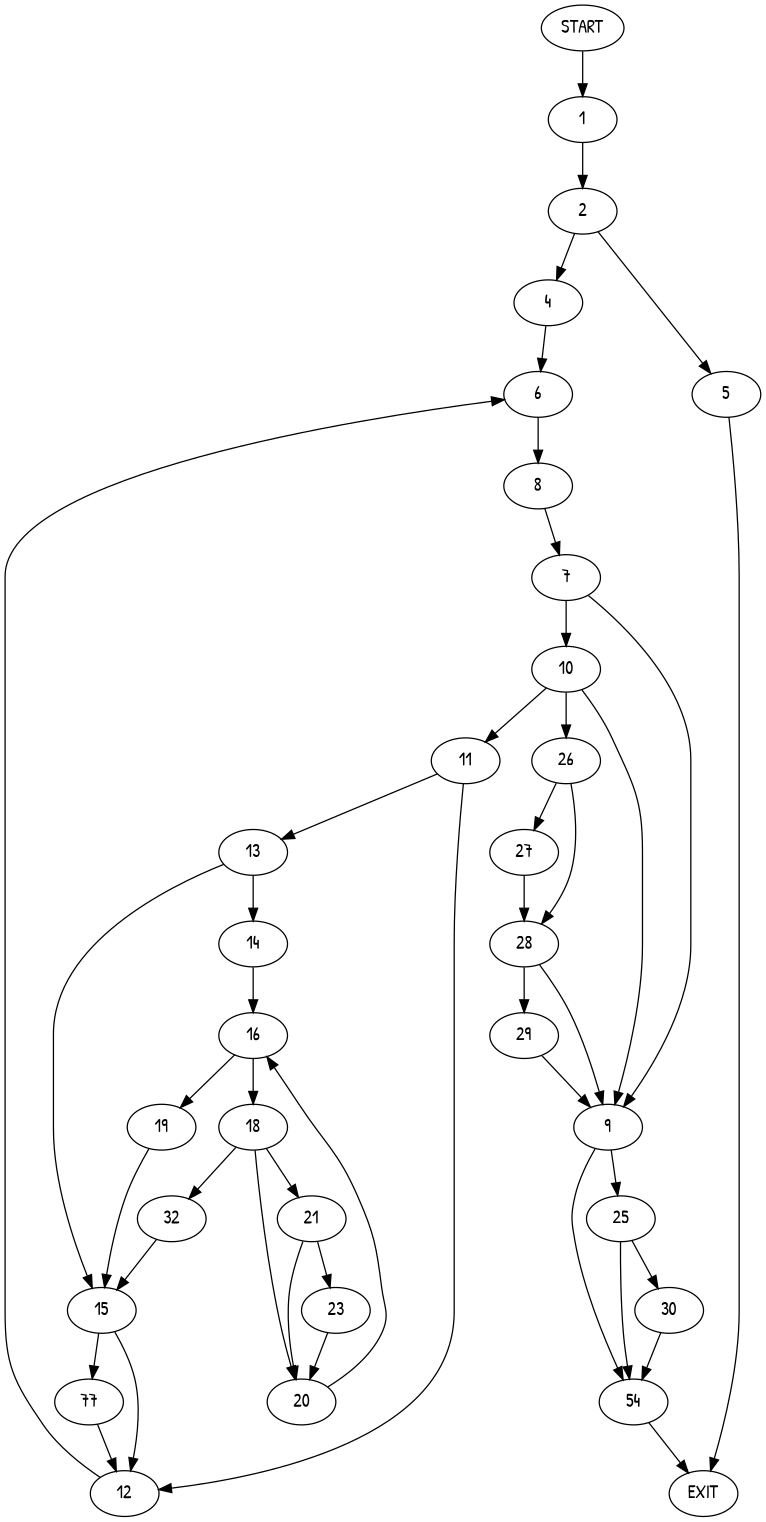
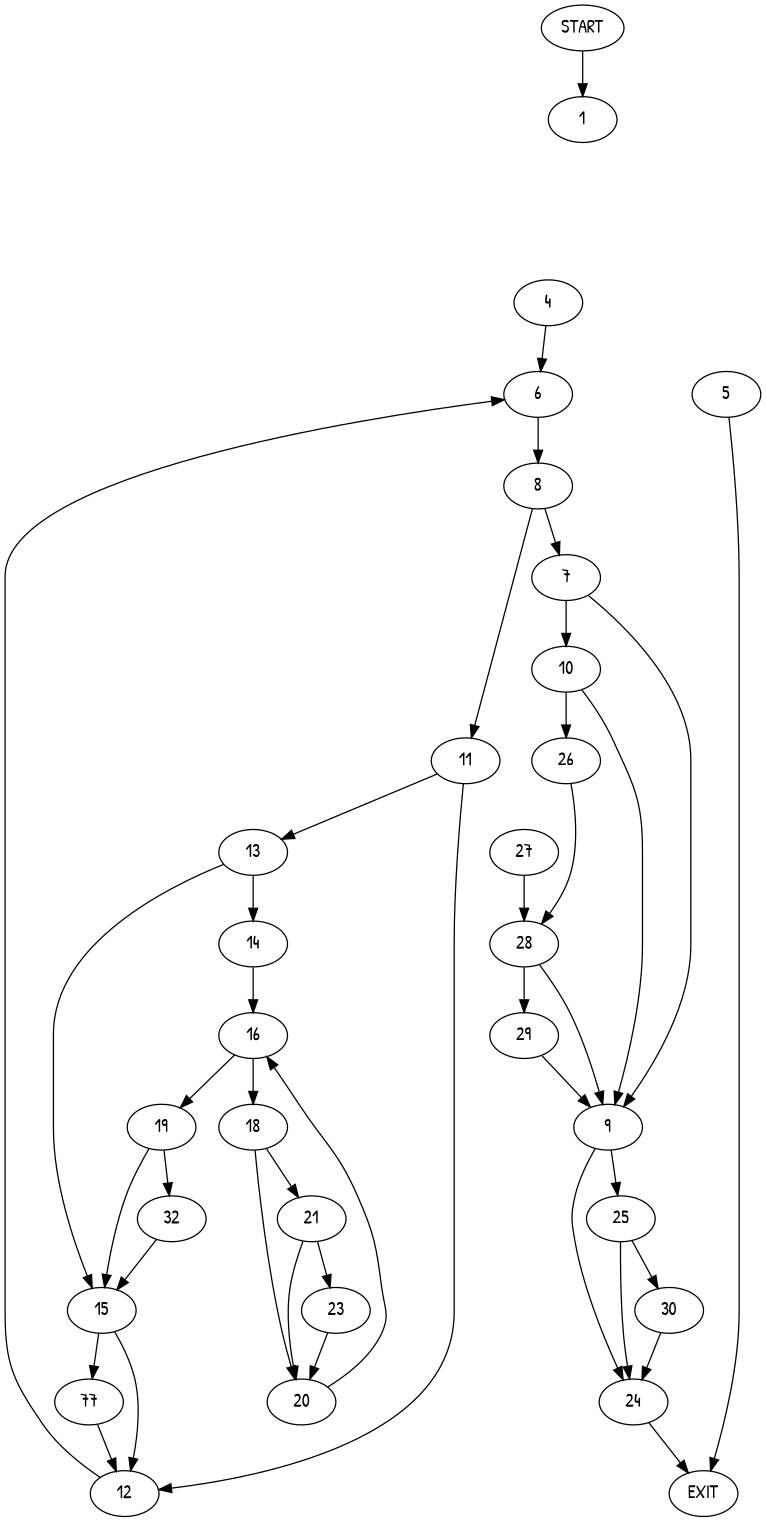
(583, 211) -> none
(521, 711) -> (504, 617)
(548, 801) -> none
(217, 1168) -> (166, 1167)
(634, 1402) -> (634, 1402)
